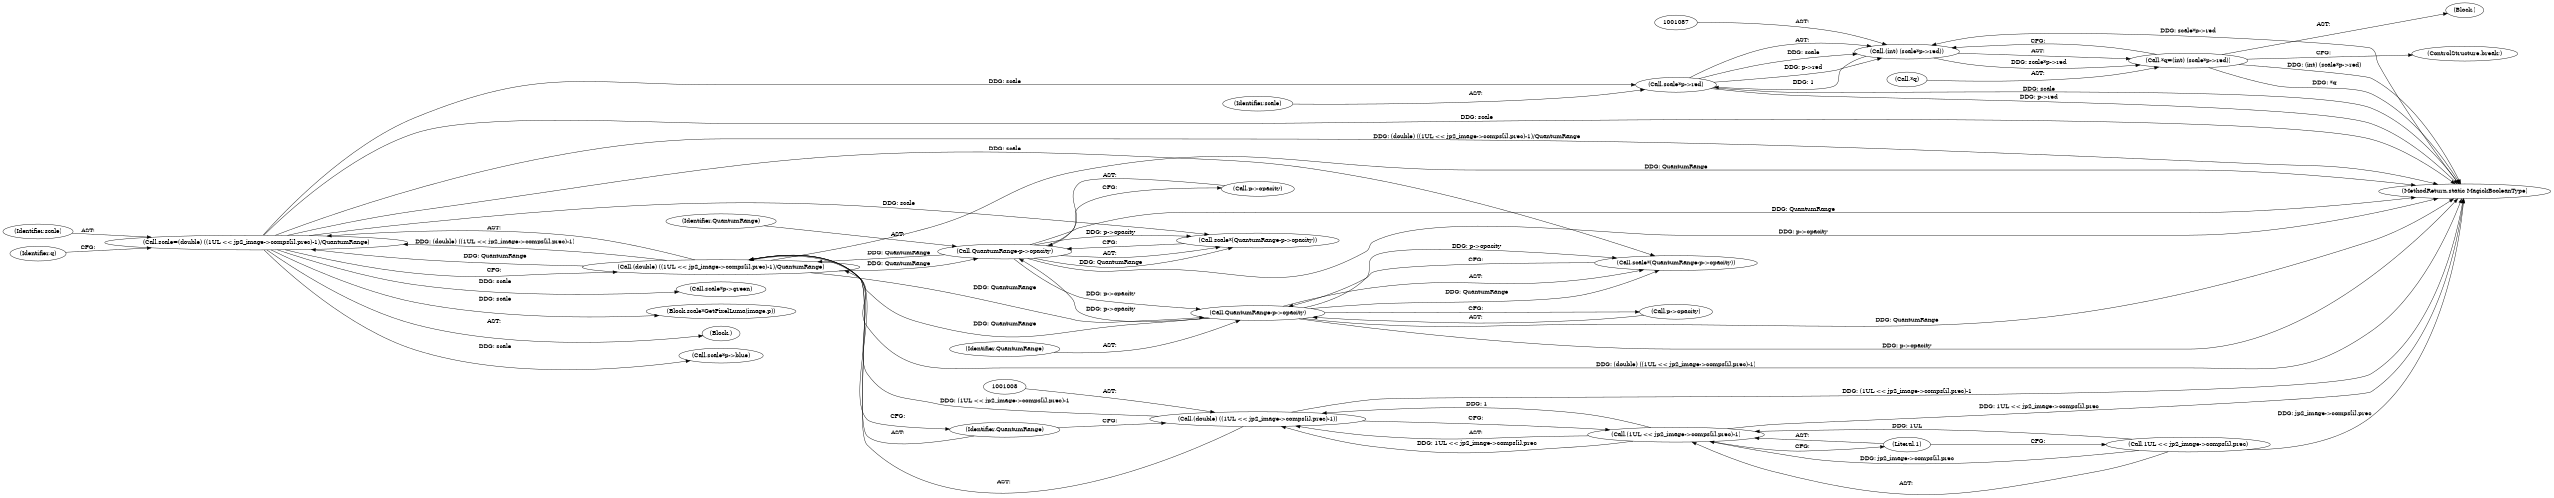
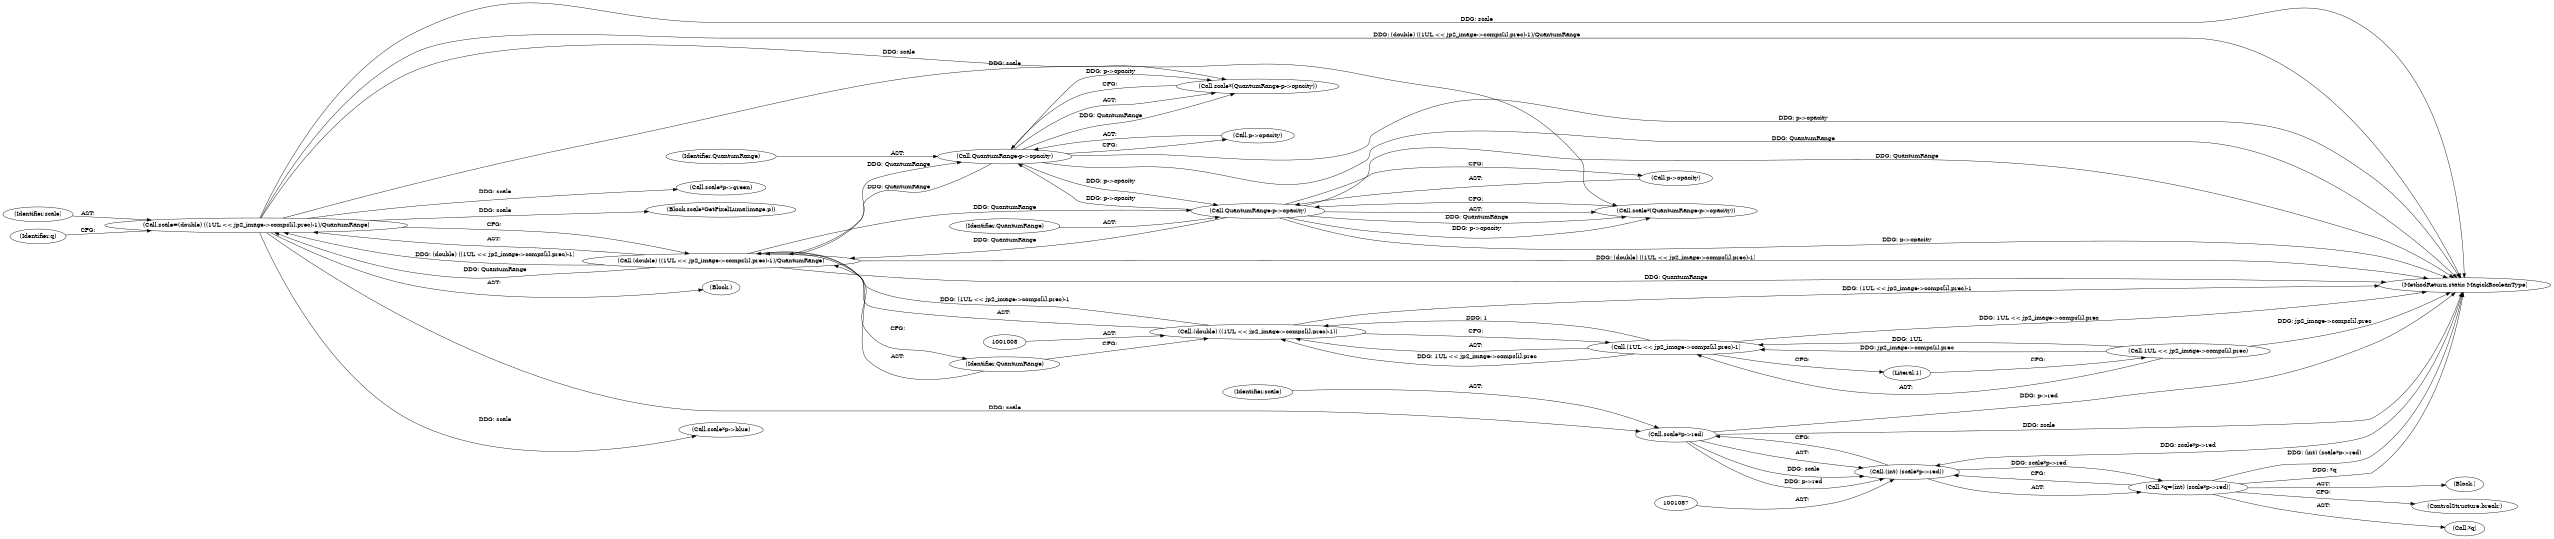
(2041, 80) -> (2326, 516)
(1803, 83) -> (1803, 438)
(1821, 441) -> none
